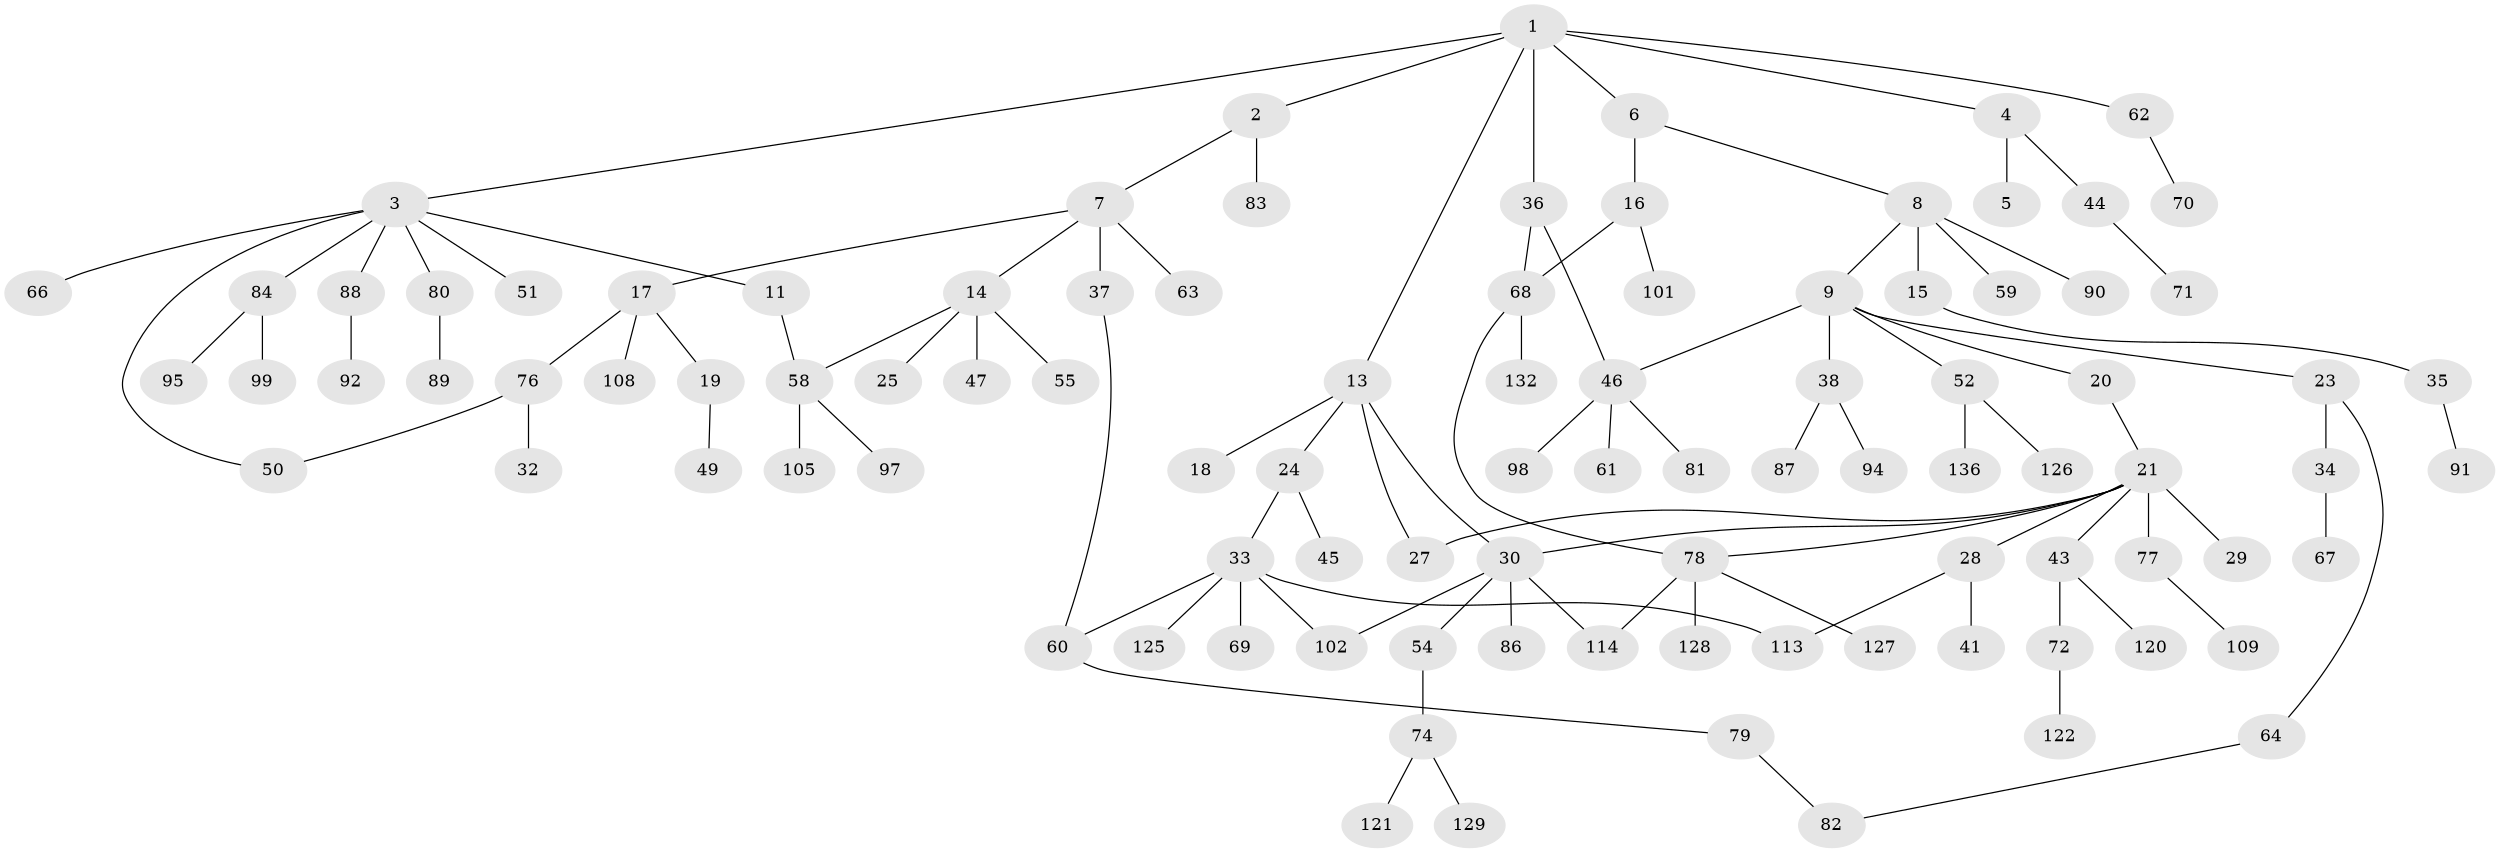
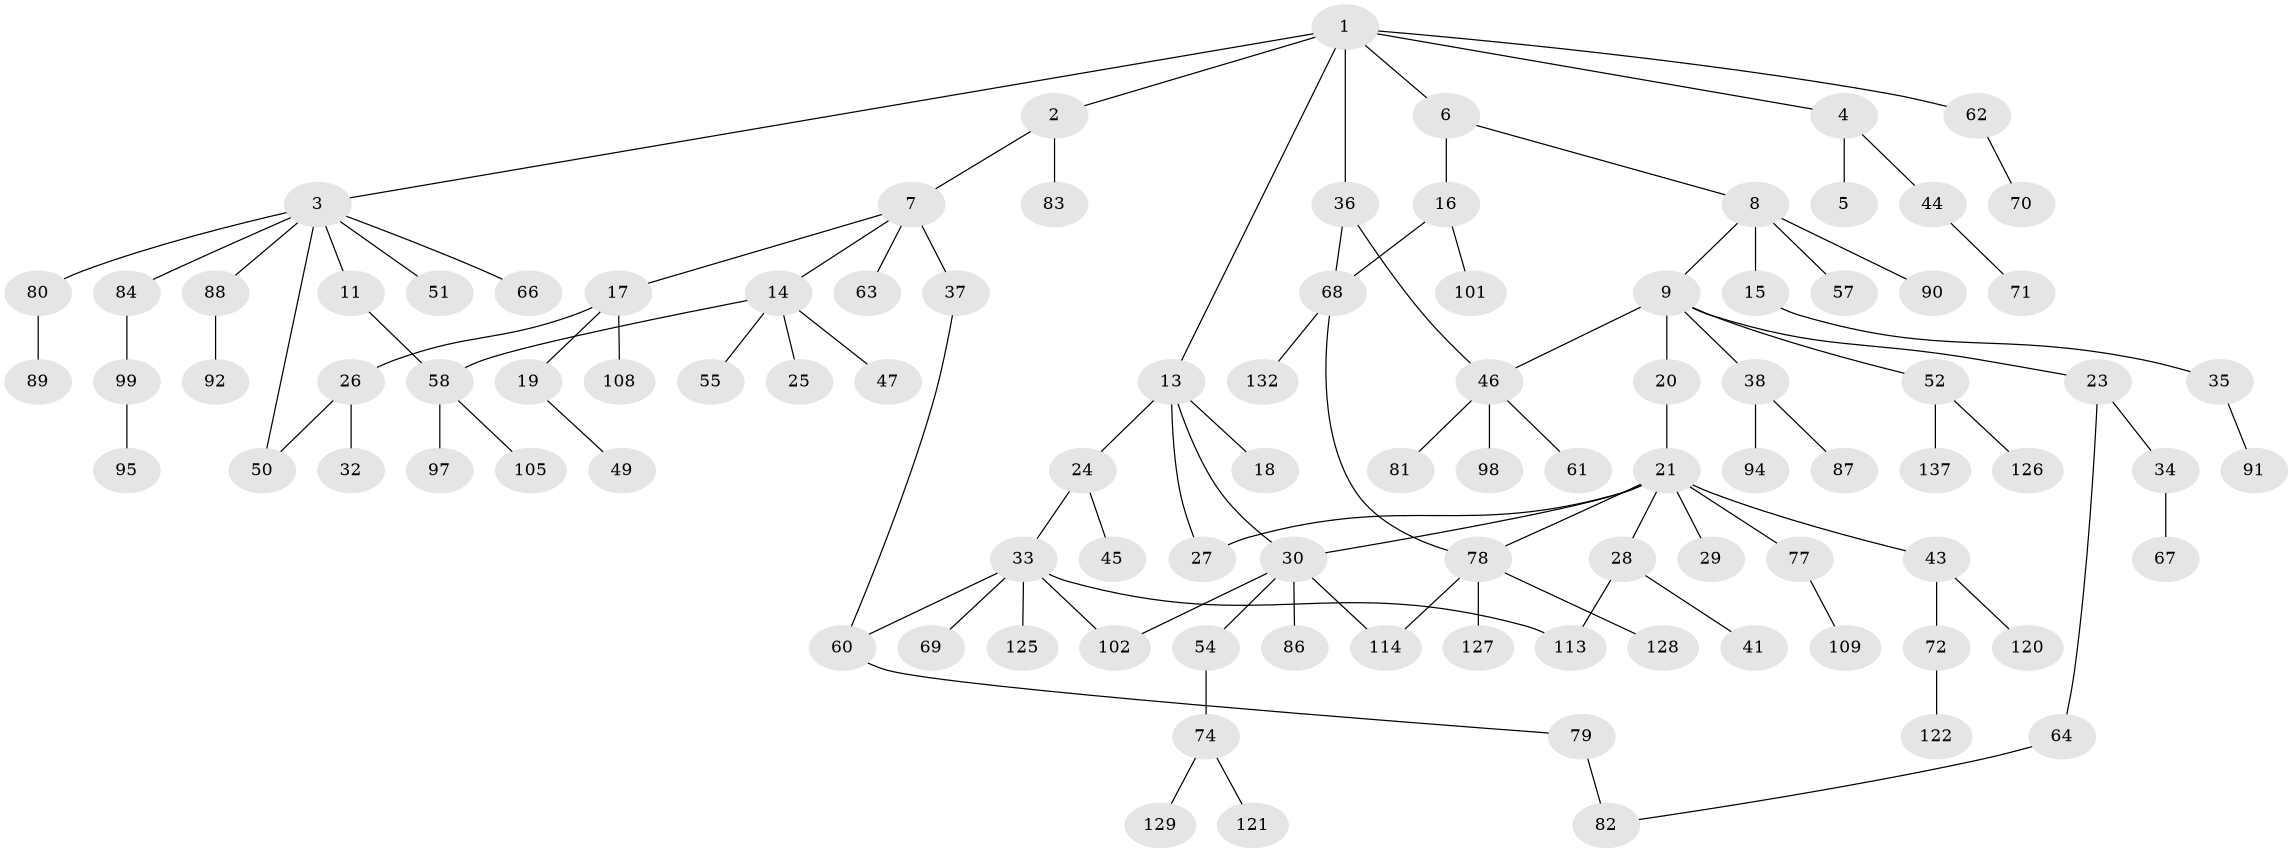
(2007, 293) -> (1844, 293)
(218, 337) -> (127, 426)
(529, 382) -> (351, 382)
(1965, 471) -> (1935, 471)
